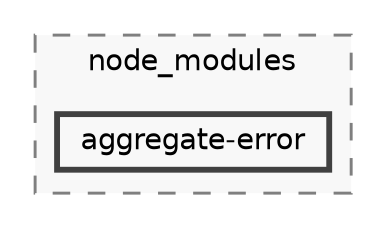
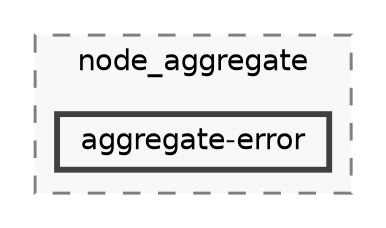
(193, 63) -> (193, 63)
